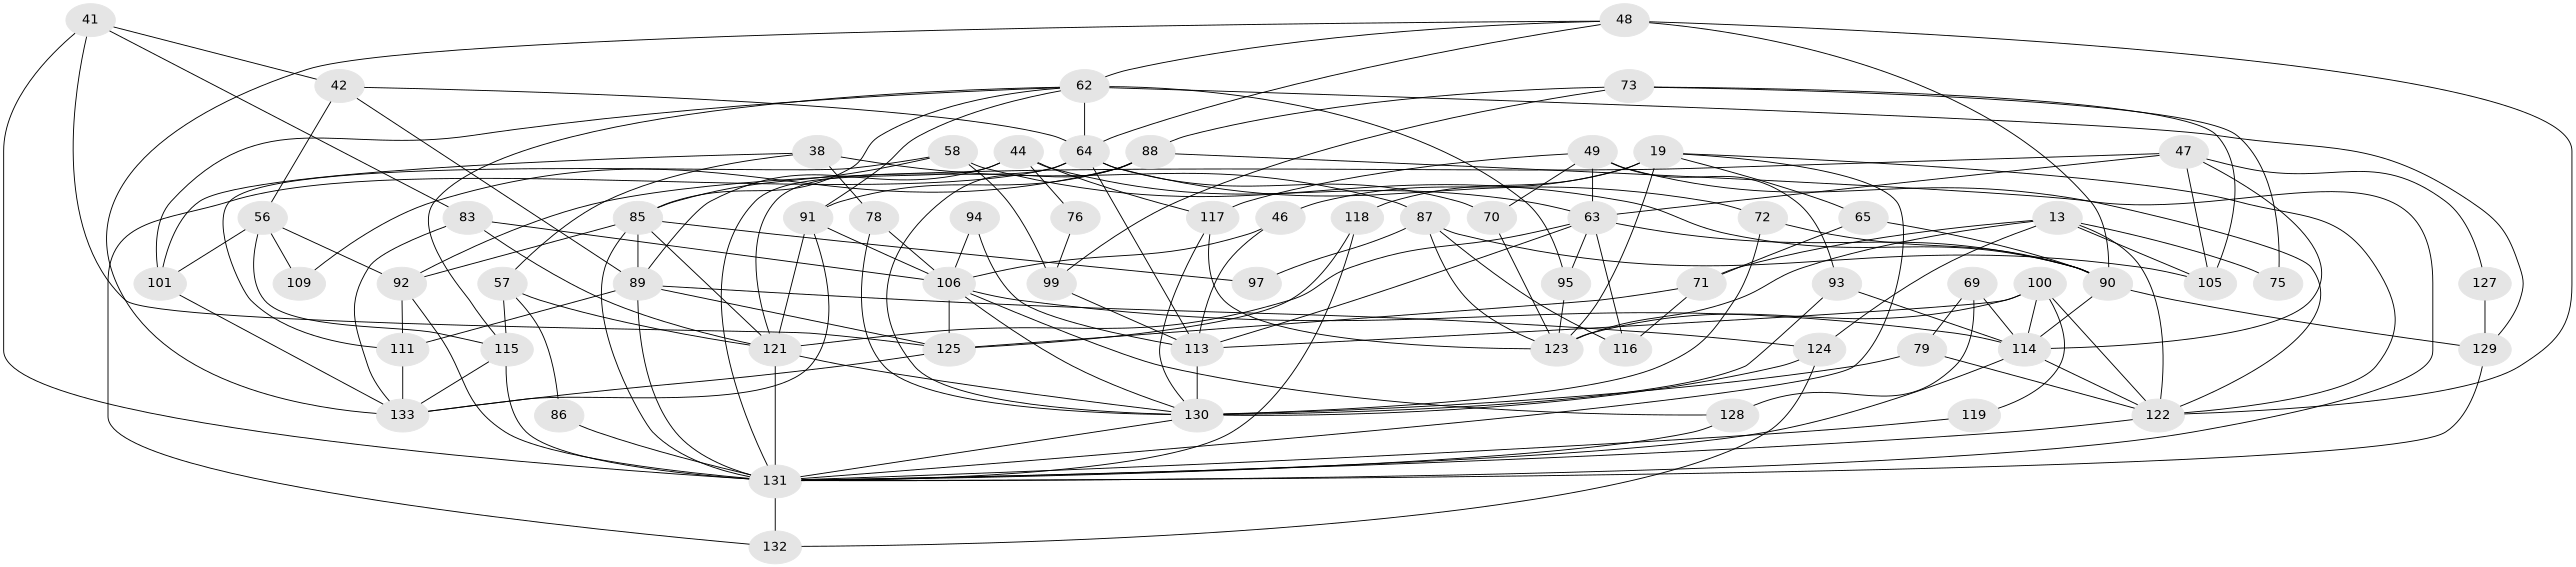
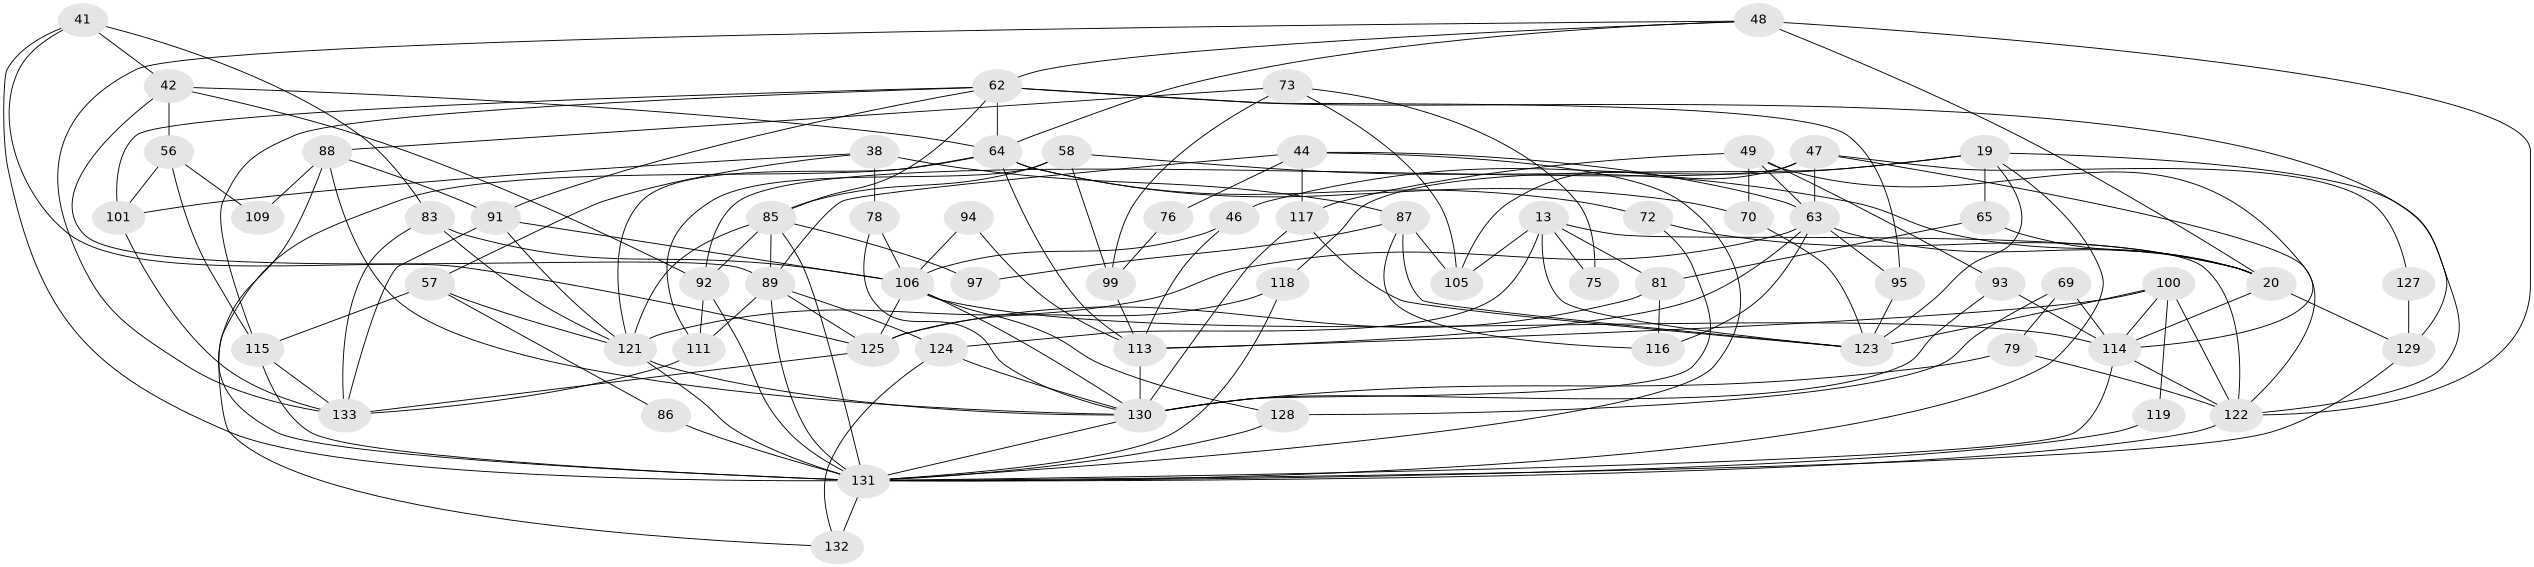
(330, 250) -> (445, 166)
(1702, 284) -> (1660, 284)
(2108, 284) -> (2271, 284)
